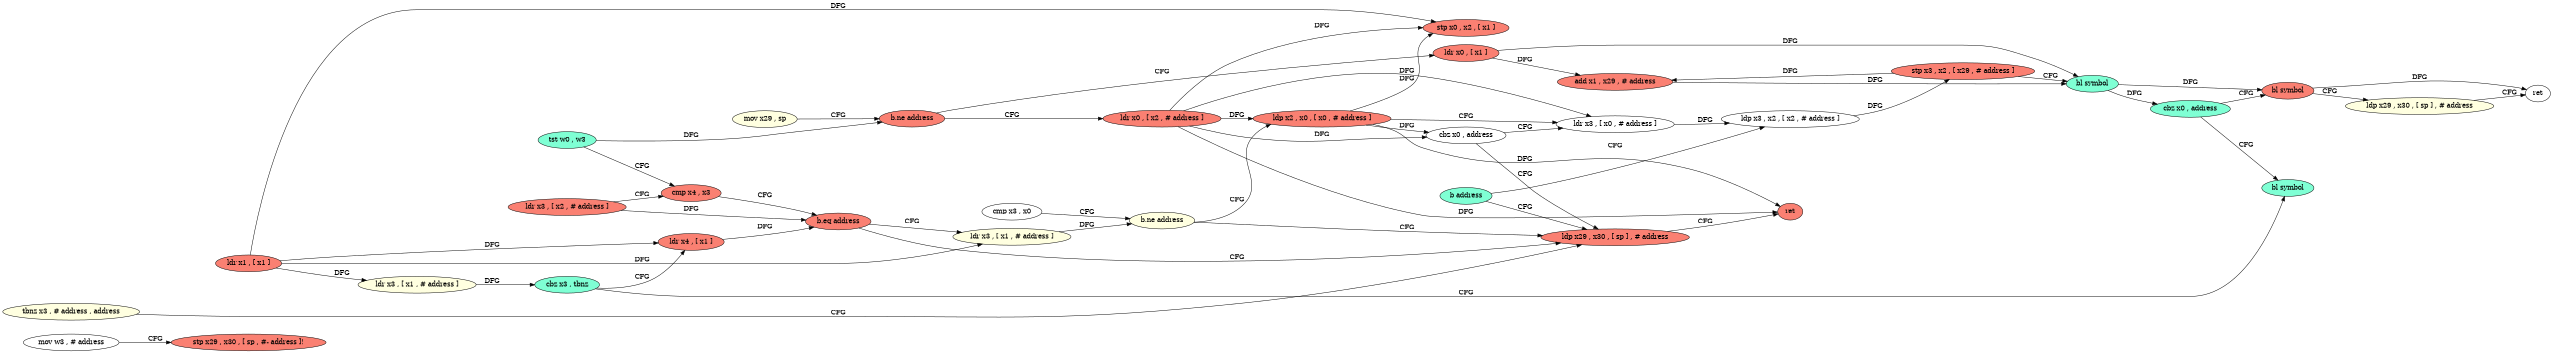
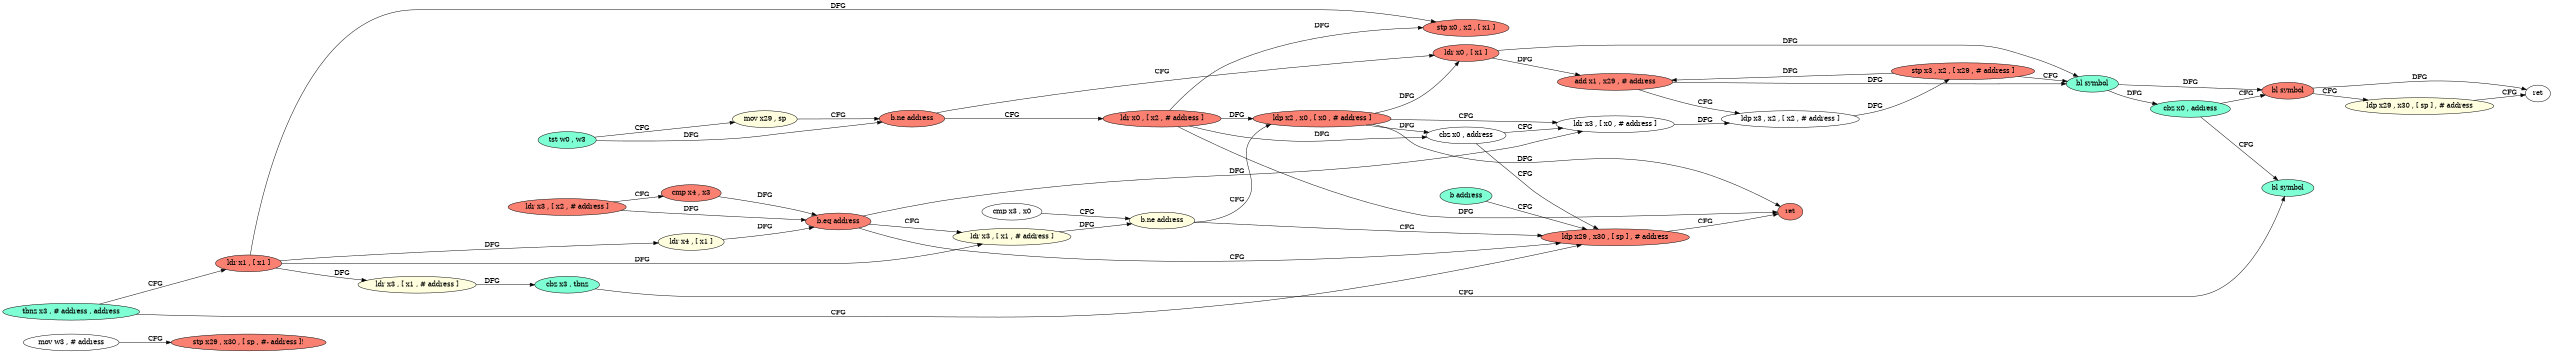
(1385, 74) -> (1221, 176)
(1407, 88) -> (1420, 97)
(627, 166) -> (662, 130)
(1627, 166) -> (1686, 103)
(765, 196) -> (765, 196)
(691, 242) -> (691, 242)
(644, 283) -> none
none -> (160, 287)
(71, 312) -> (71, 312)
